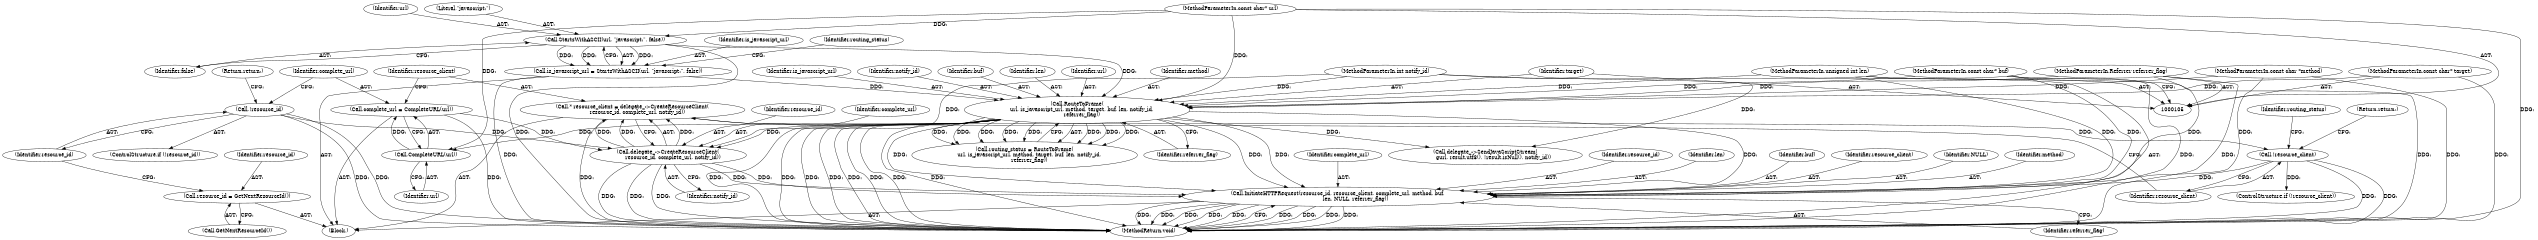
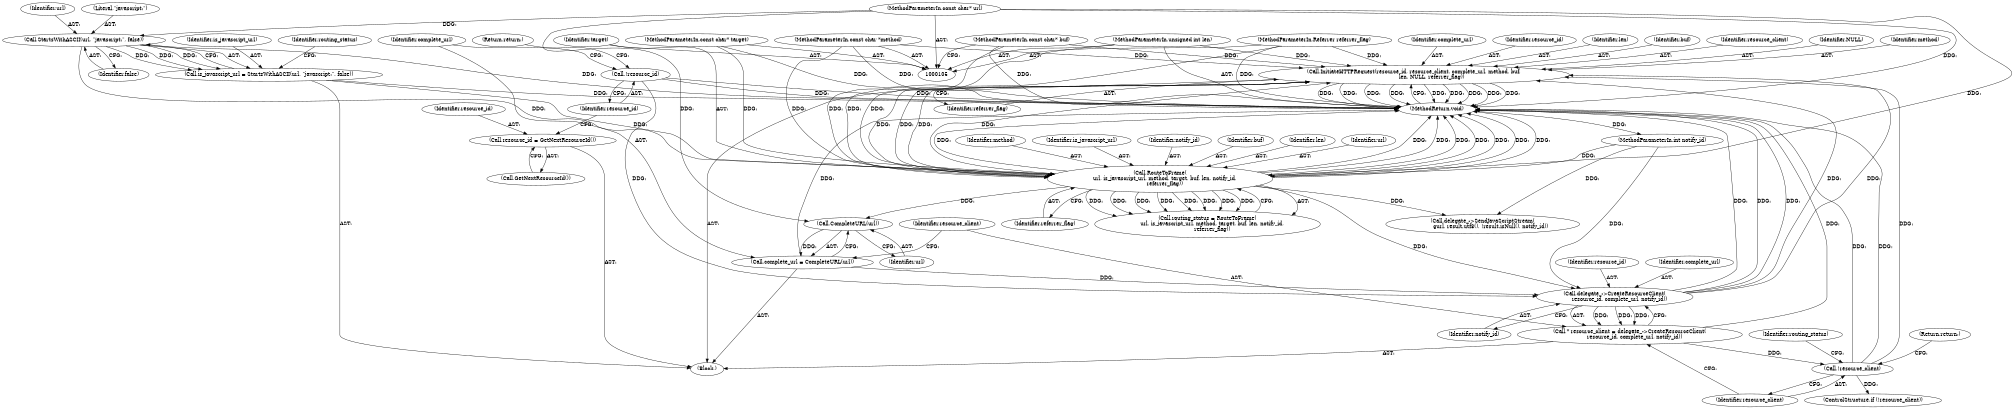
none -> (903, 54)
(155, 155) -> none
(2397, 210) -> (1556, 118)
(232, 216) -> (538, 156)
(248, 216) -> (554, 156)
